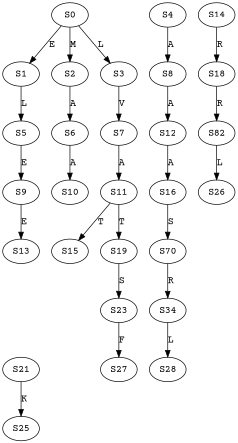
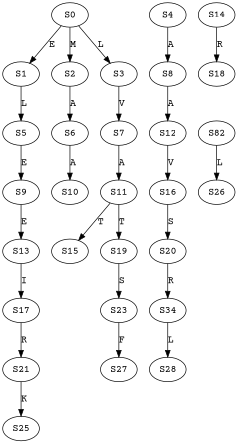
(217, 100) -> none
(171, 163) -> (171, 163)
(168, 251) -> (168, 251)
none -> (21, 310)
